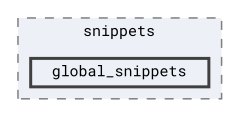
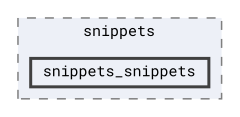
(120, 73) -> (120, 73)
